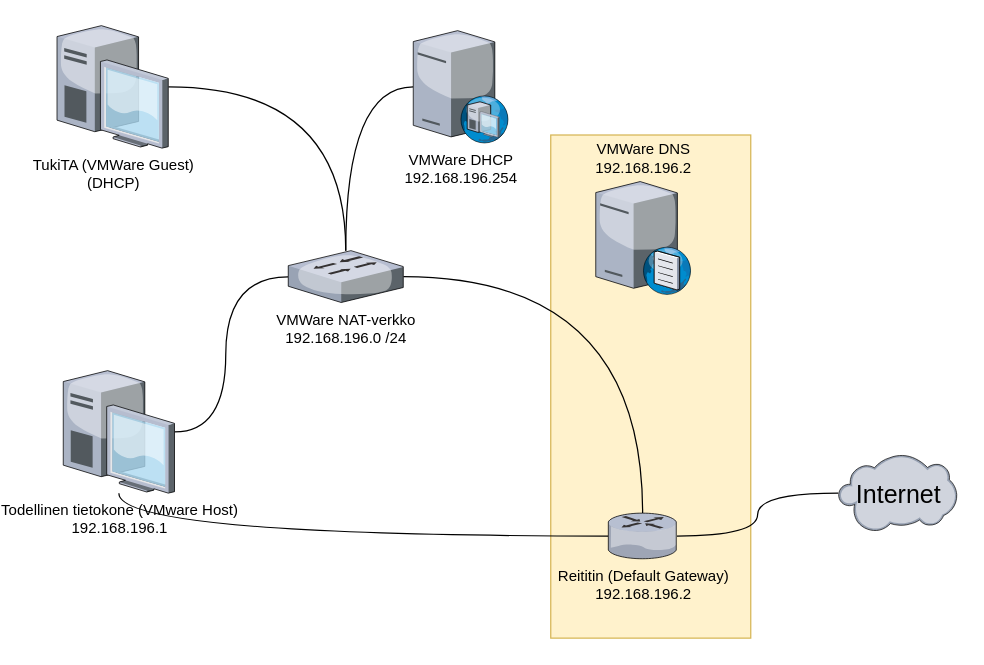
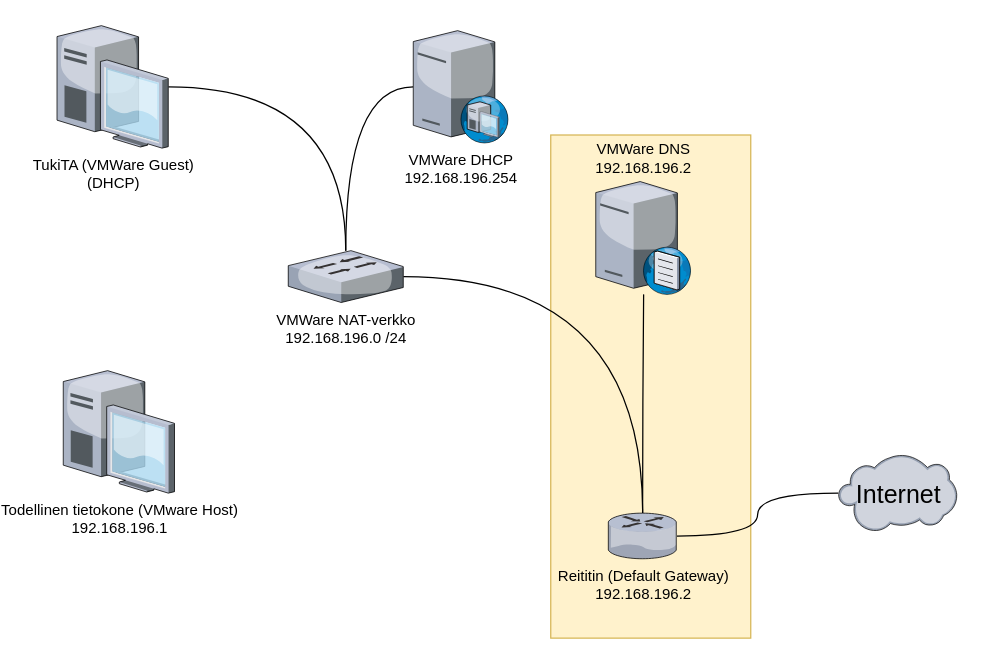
(226, 351) -> none
(361, 532) -> (643, 387)
